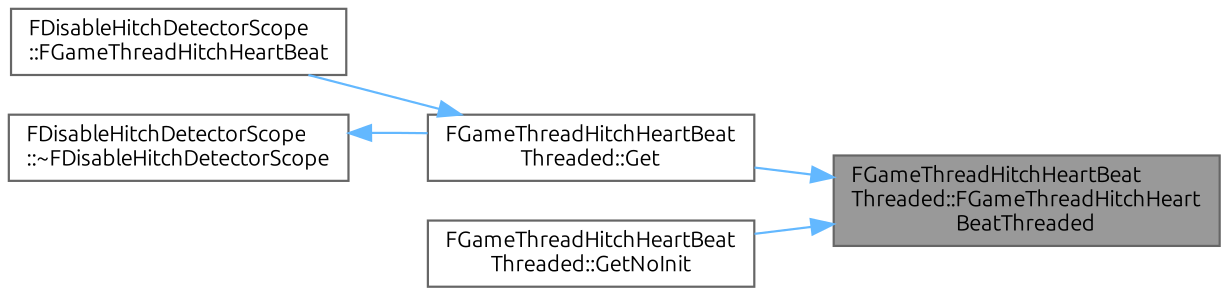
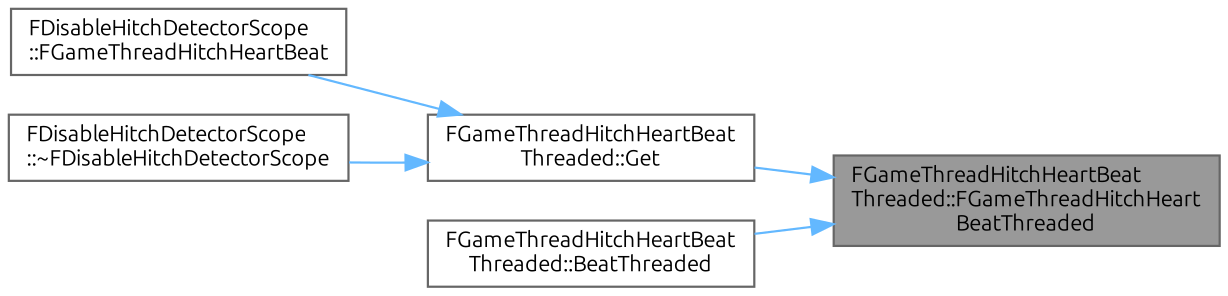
(399, 133) -> (377, 163)
(591, 254) -> (591, 254)
